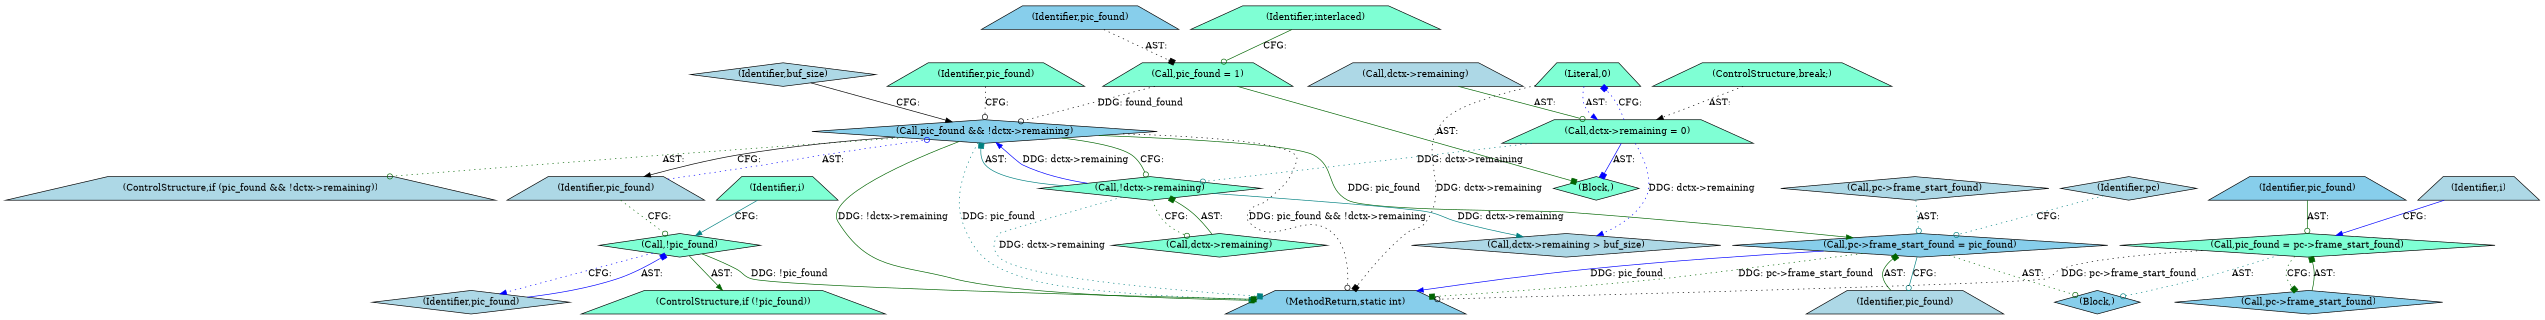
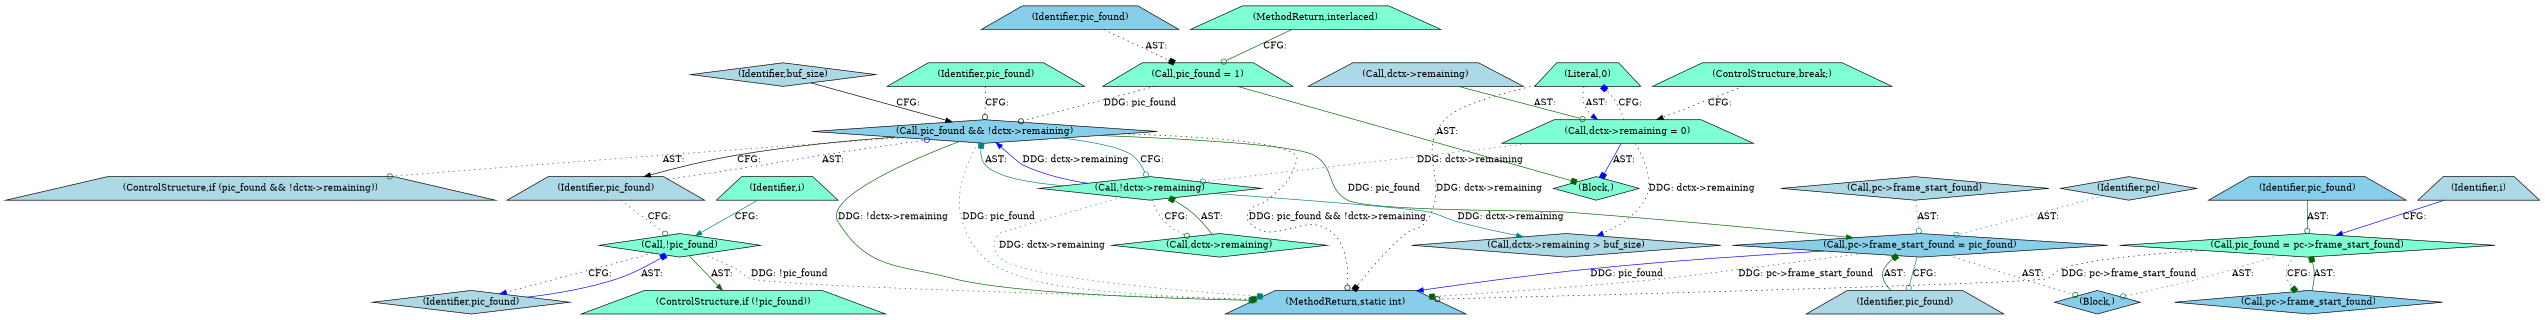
(1316, 18) -> (1316, 18)
(1140, 103) -> (1140, 103)
(1722, 103) -> (1722, 103)
(1108, 146) -> (1108, 146)
(2050, 217) -> (2050, 217)
(973, 291) -> (973, 291)
